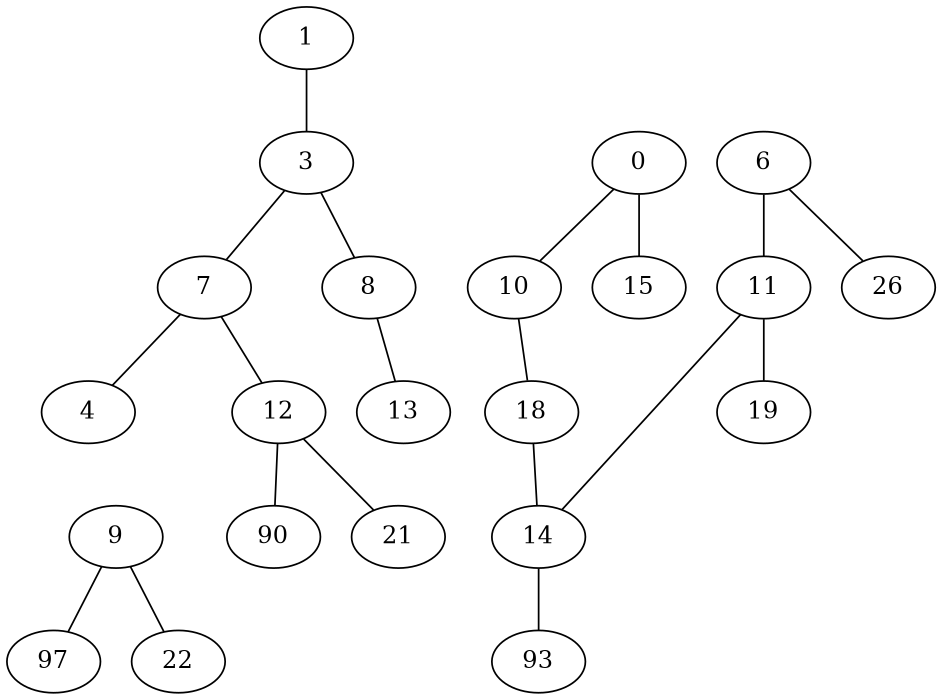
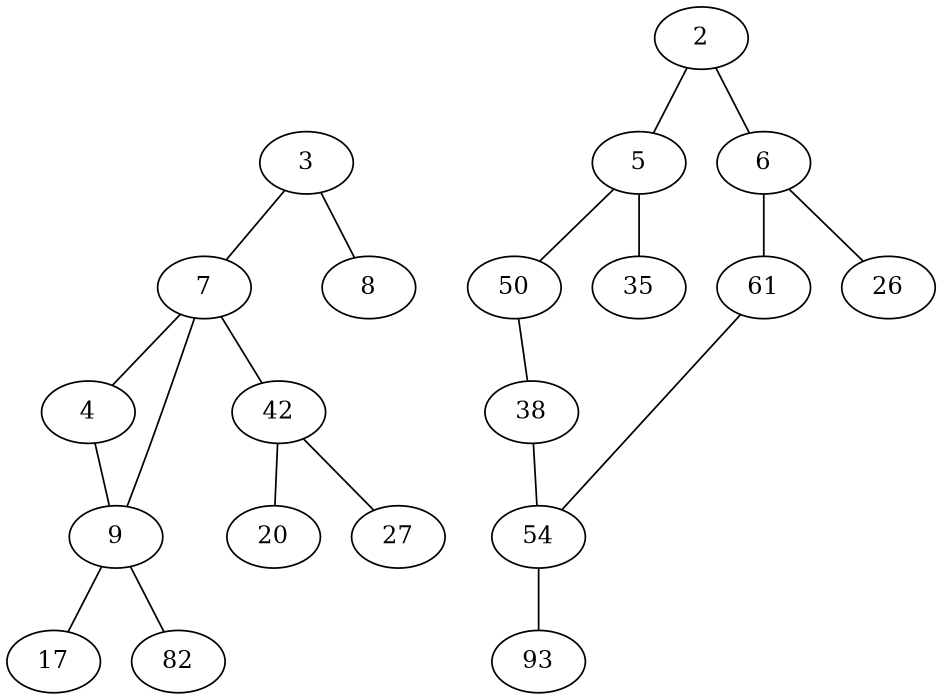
(307, 38) -> none
none -> (701, 38)
(639, 163) -> (639, 163)
(514, 288) -> (514, 288)
(639, 288) -> (639, 288)
(764, 288) -> (764, 288)
(279, 412) -> (279, 412)
(404, 412) -> none
(532, 412) -> (532, 412)
(764, 412) -> none
none -> (162, 413)
none -> (102, 474)
(274, 537) -> (274, 537)
(398, 537) -> (398, 537)
(539, 537) -> (539, 537)
(54, 662) -> (54, 662)
(178, 662) -> (178, 662)
